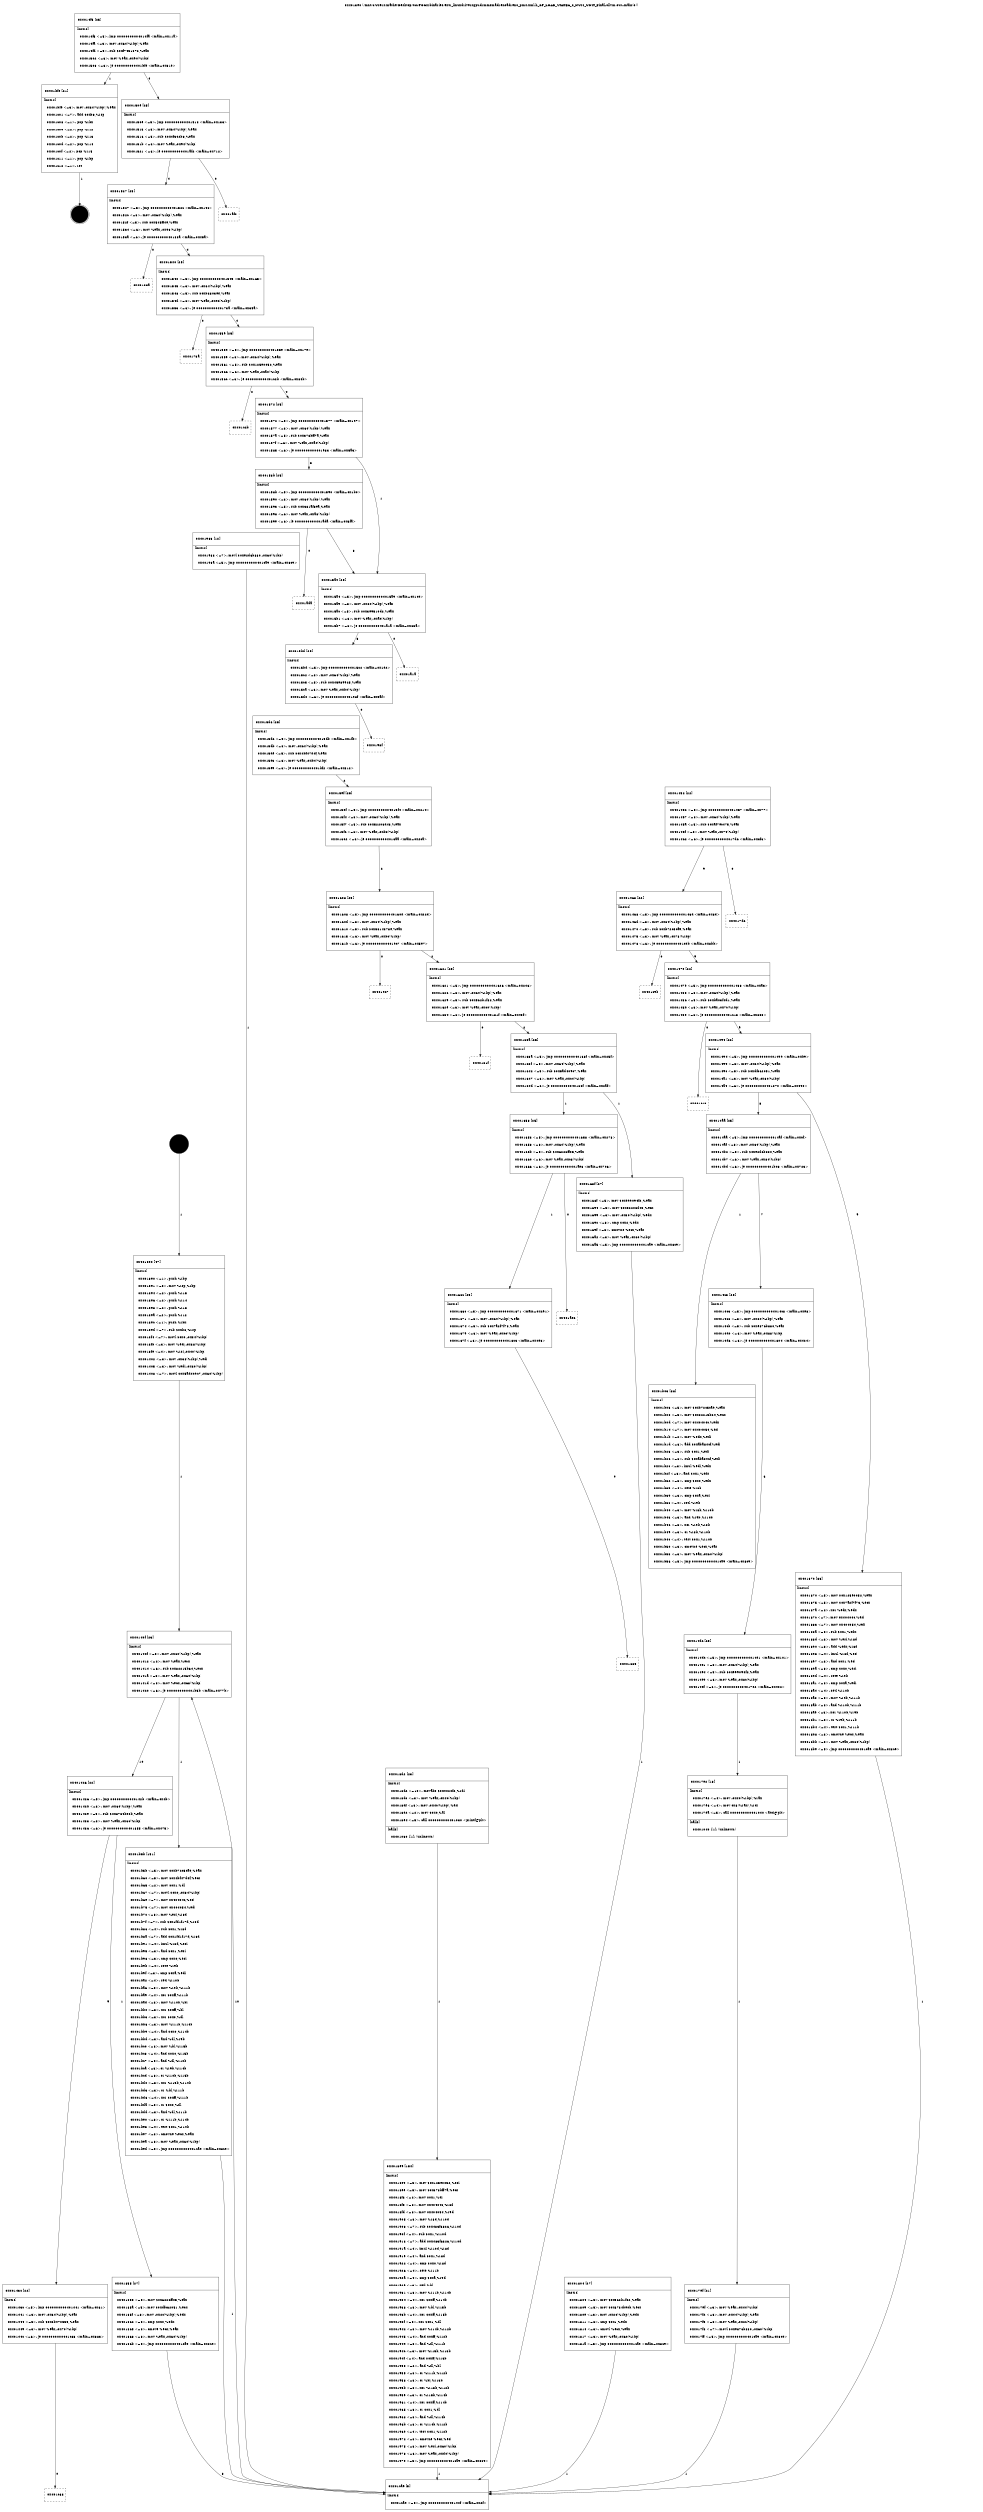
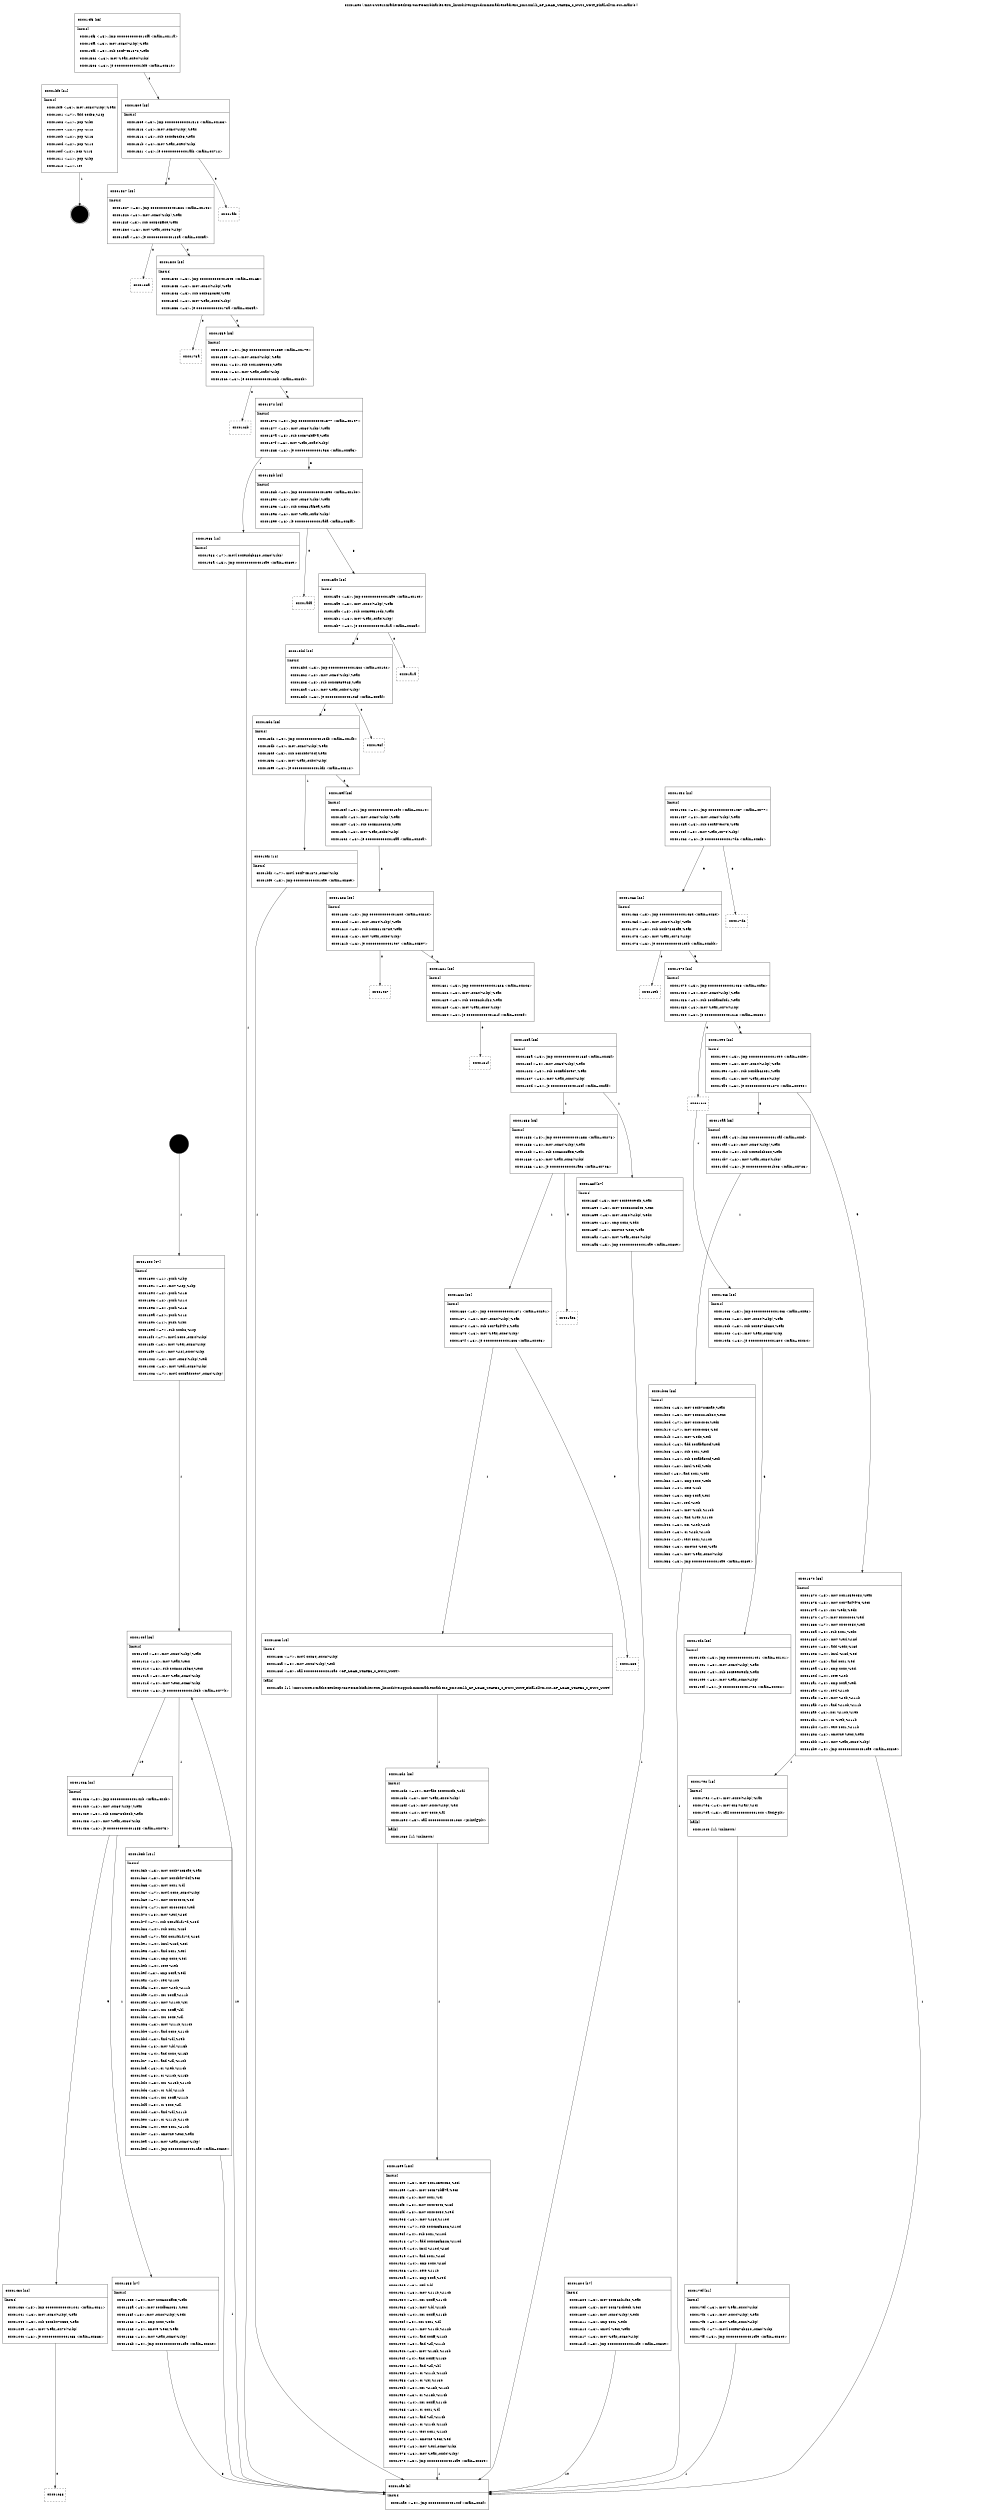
(108, 77) -> none
(378, 512) -> (245, 491)
none -> (323, 709)
none -> (304, 869)
(521, 1027) -> none
(760, 1230) -> (695, 1202)
none -> (437, 1664)
(737, 1733) -> (786, 1764)
none -> (678, 2110)
(567, 2474) -> (567, 2474)
